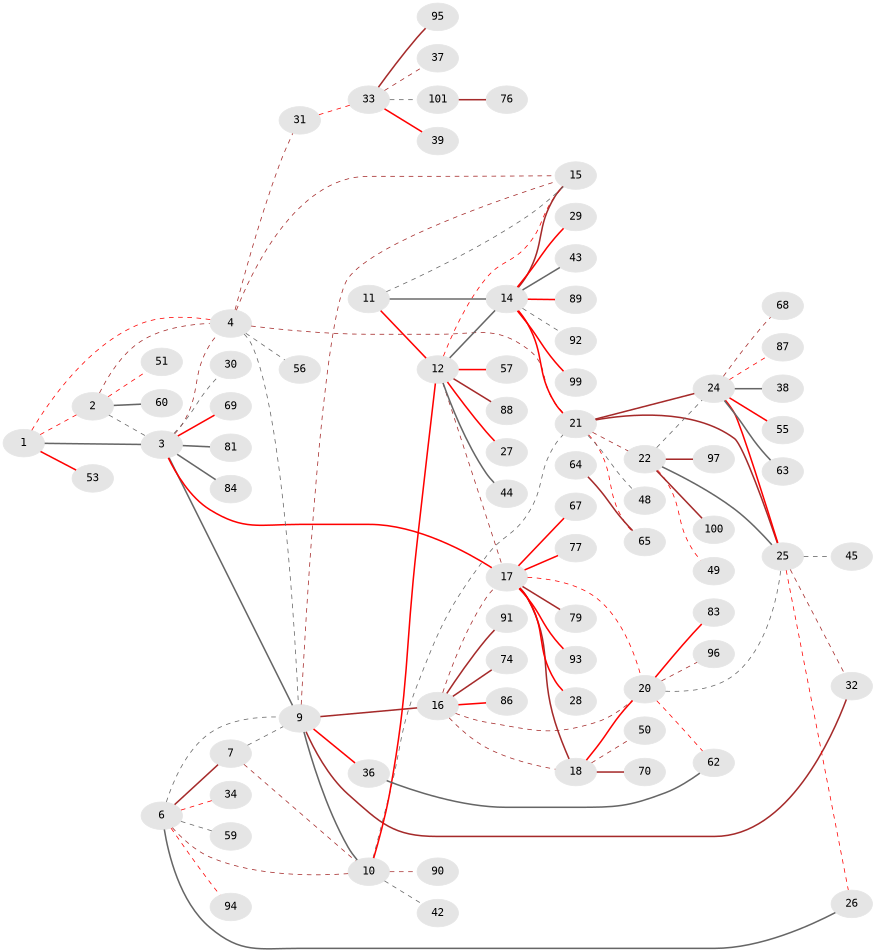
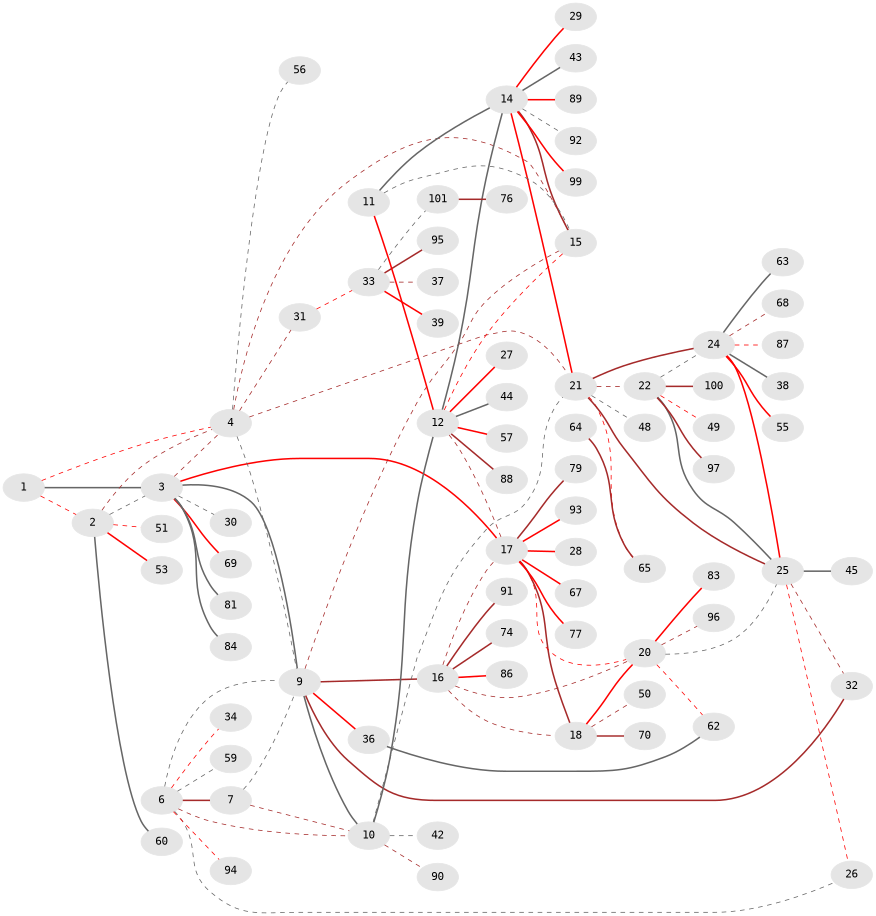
(58, 461) -> (127, 547)
(817, 557) -> (817, 571)
(410, 622) -> (404, 630)
(468, 948) -> (477, 912)
